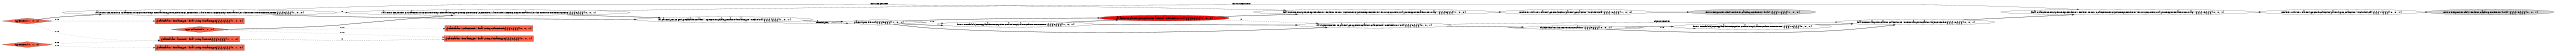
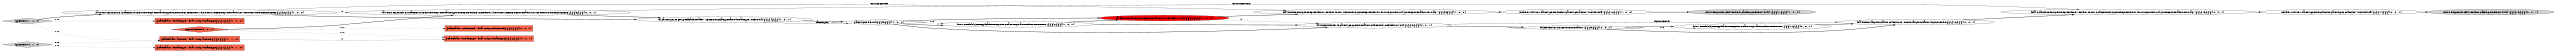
(27, 21) -> (27, 21)
(27, 45) -> (27, 45)
